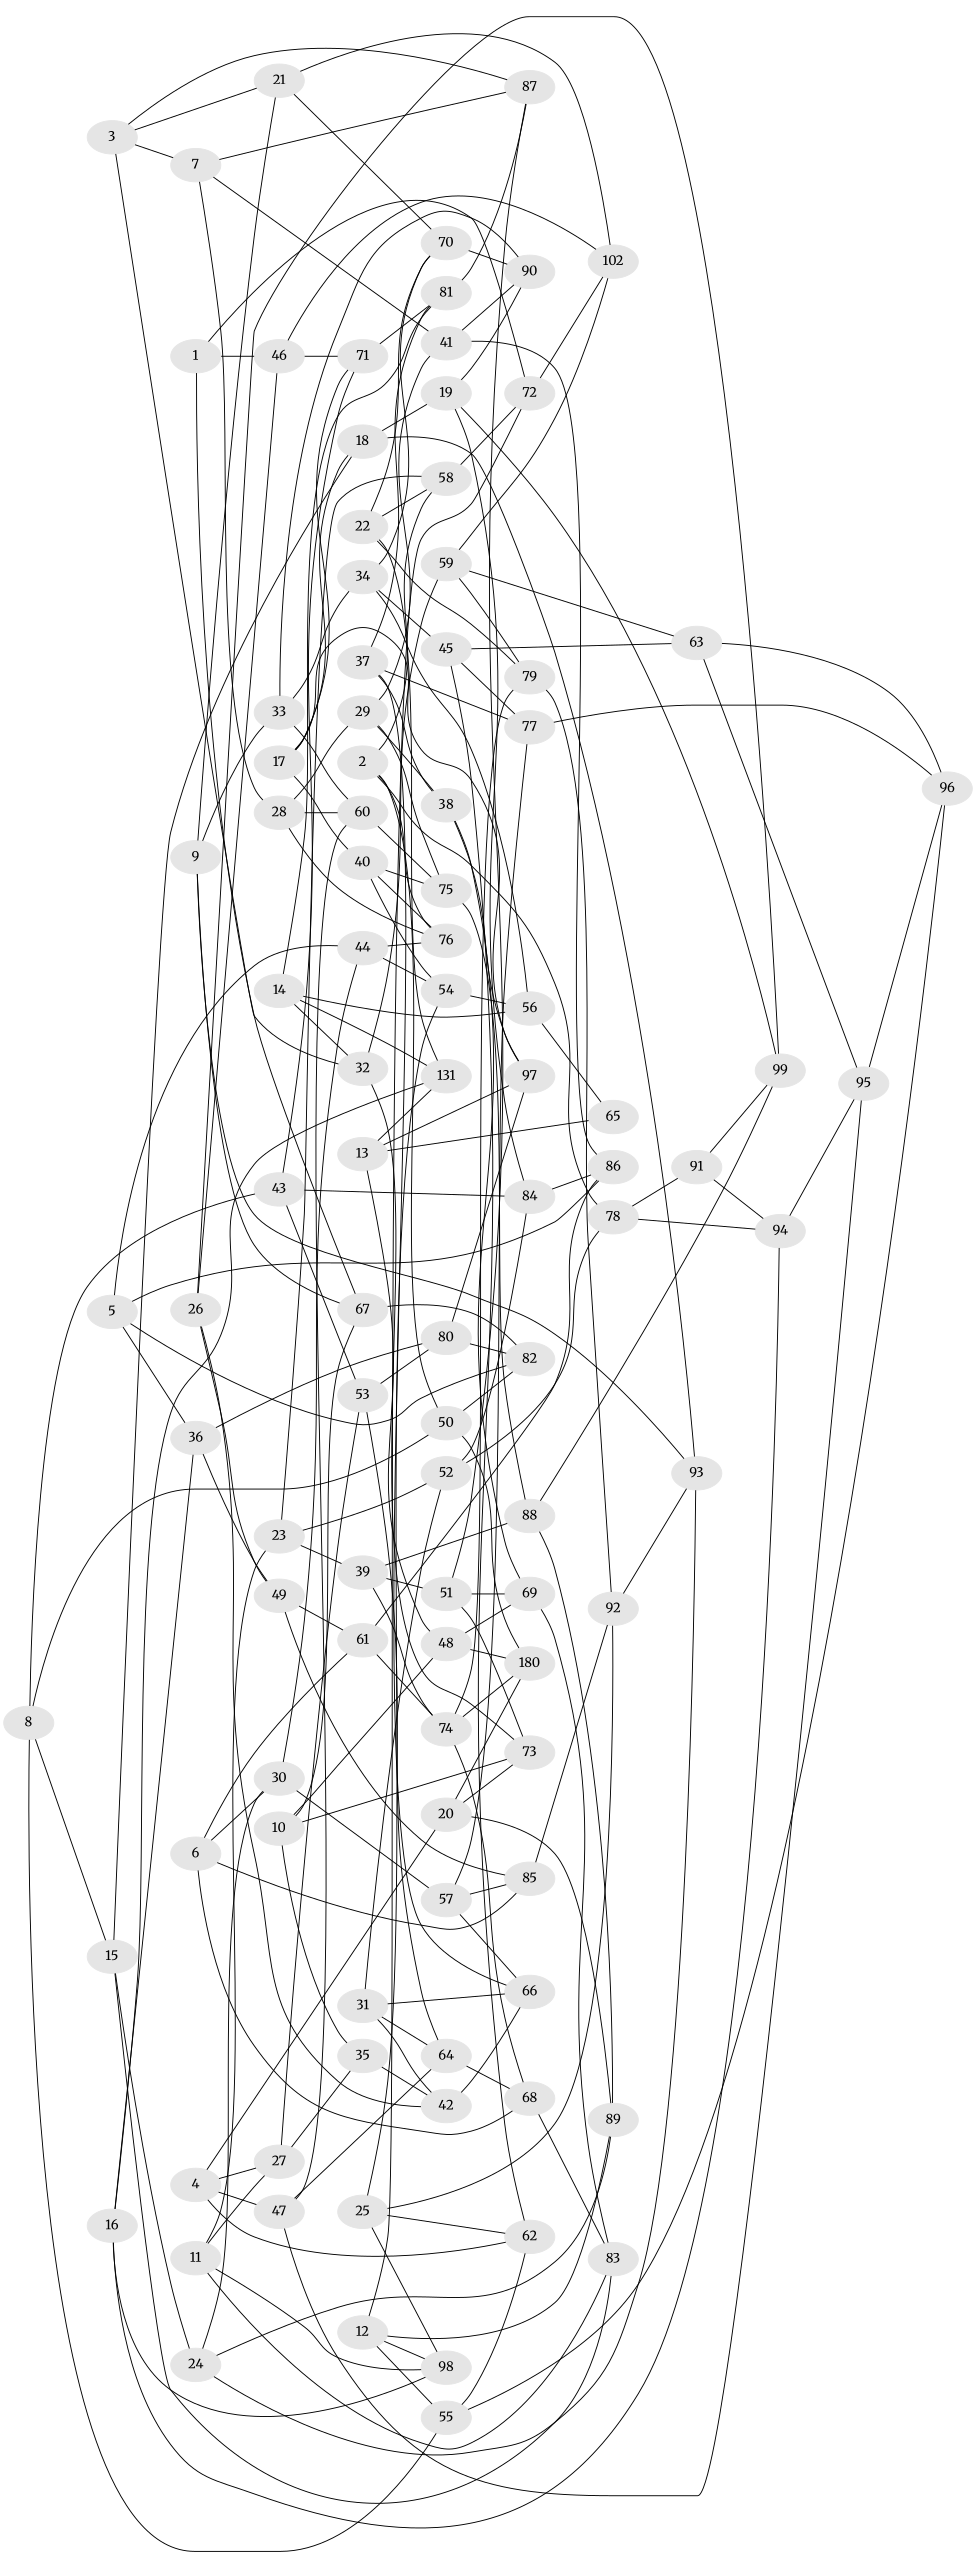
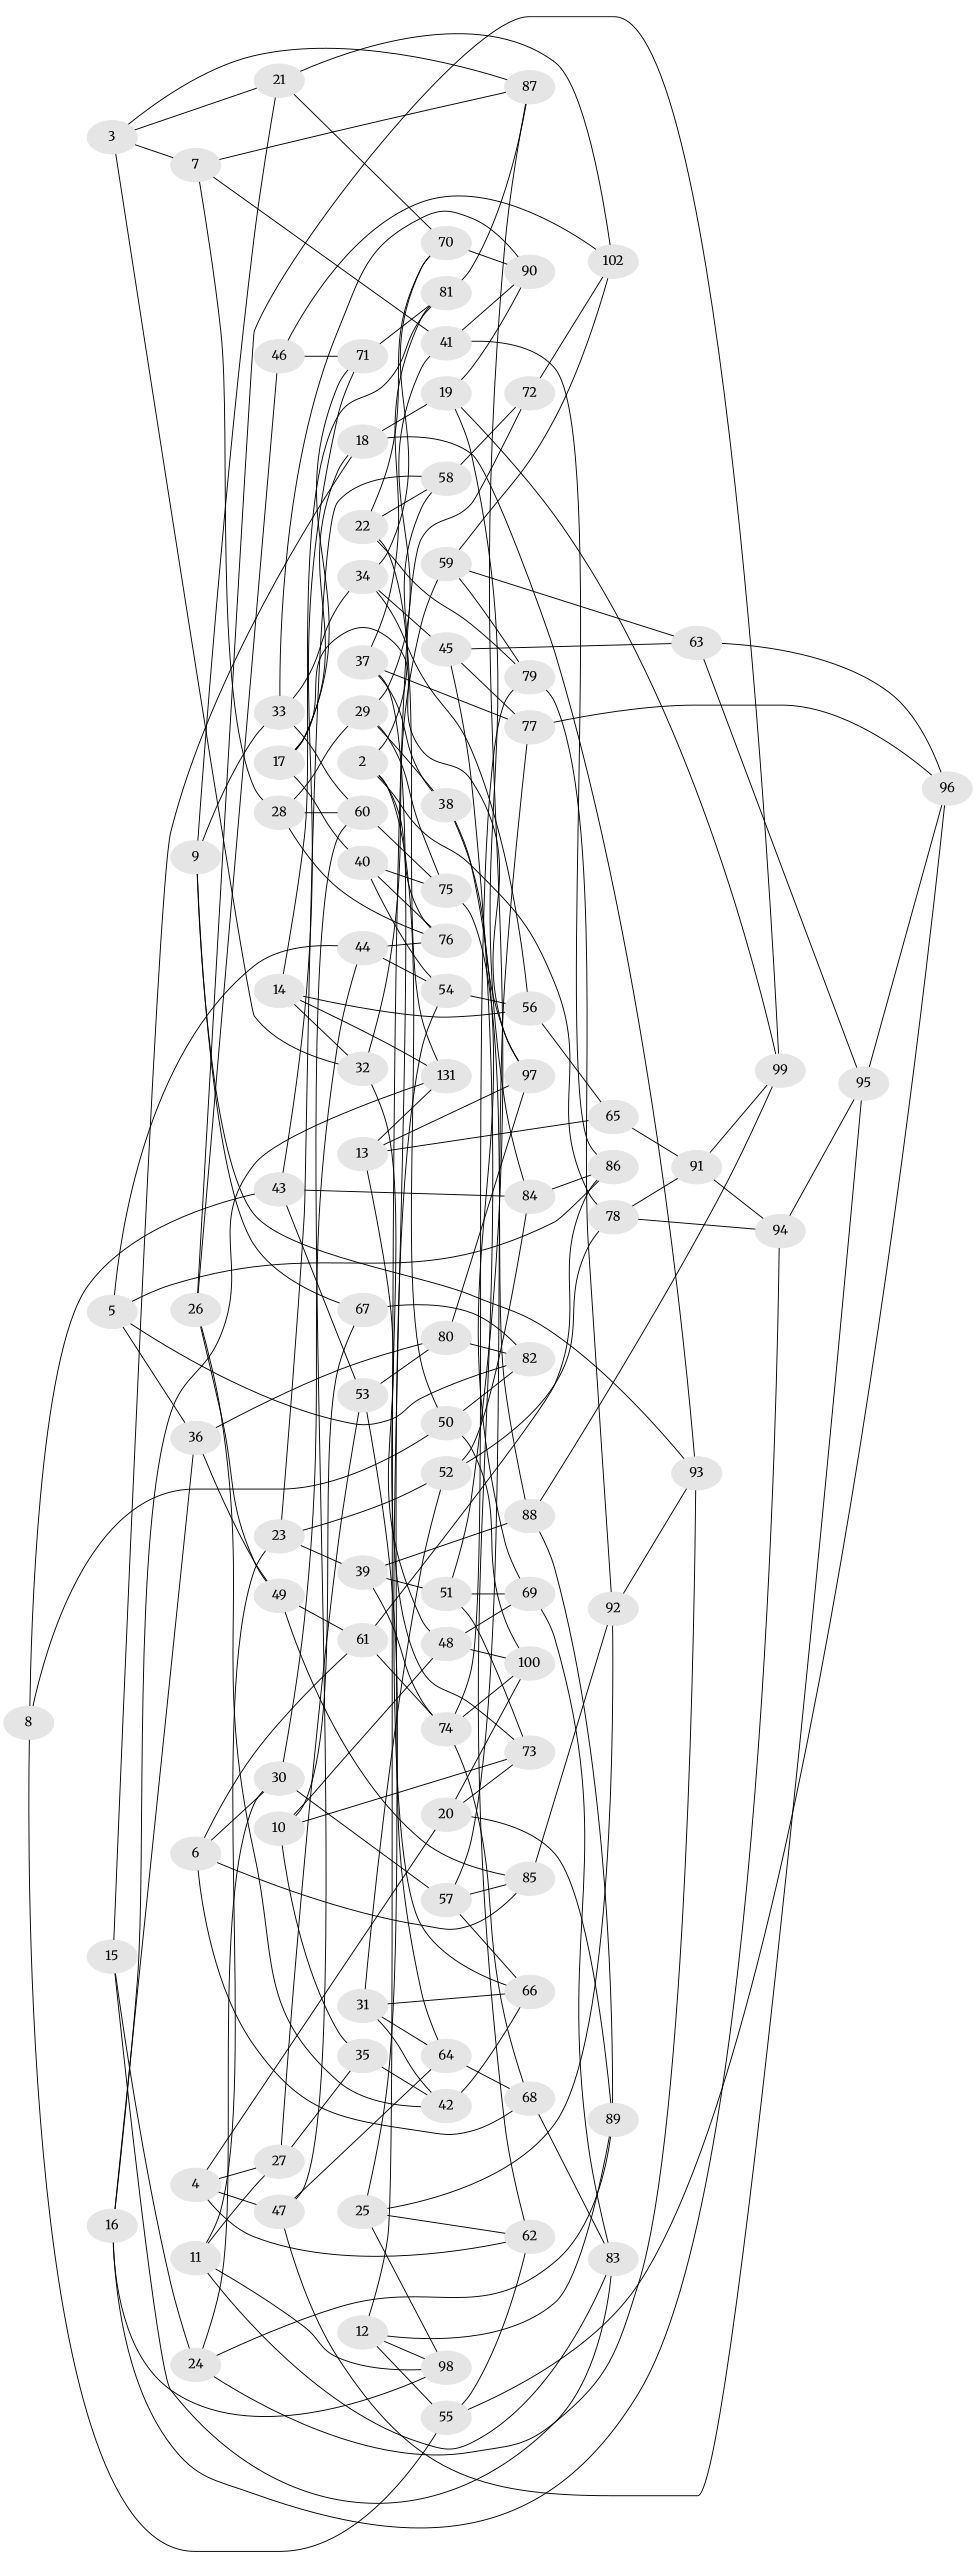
(196, 356) -> none
none -> (652, 1140)
(530, 1664) -> (530, 1664)
(71, 1840) -> none
